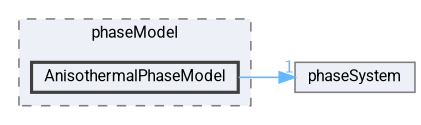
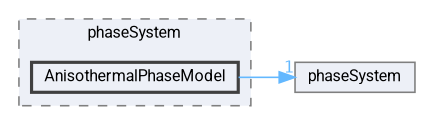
(135, 34) -> (135, 34)
